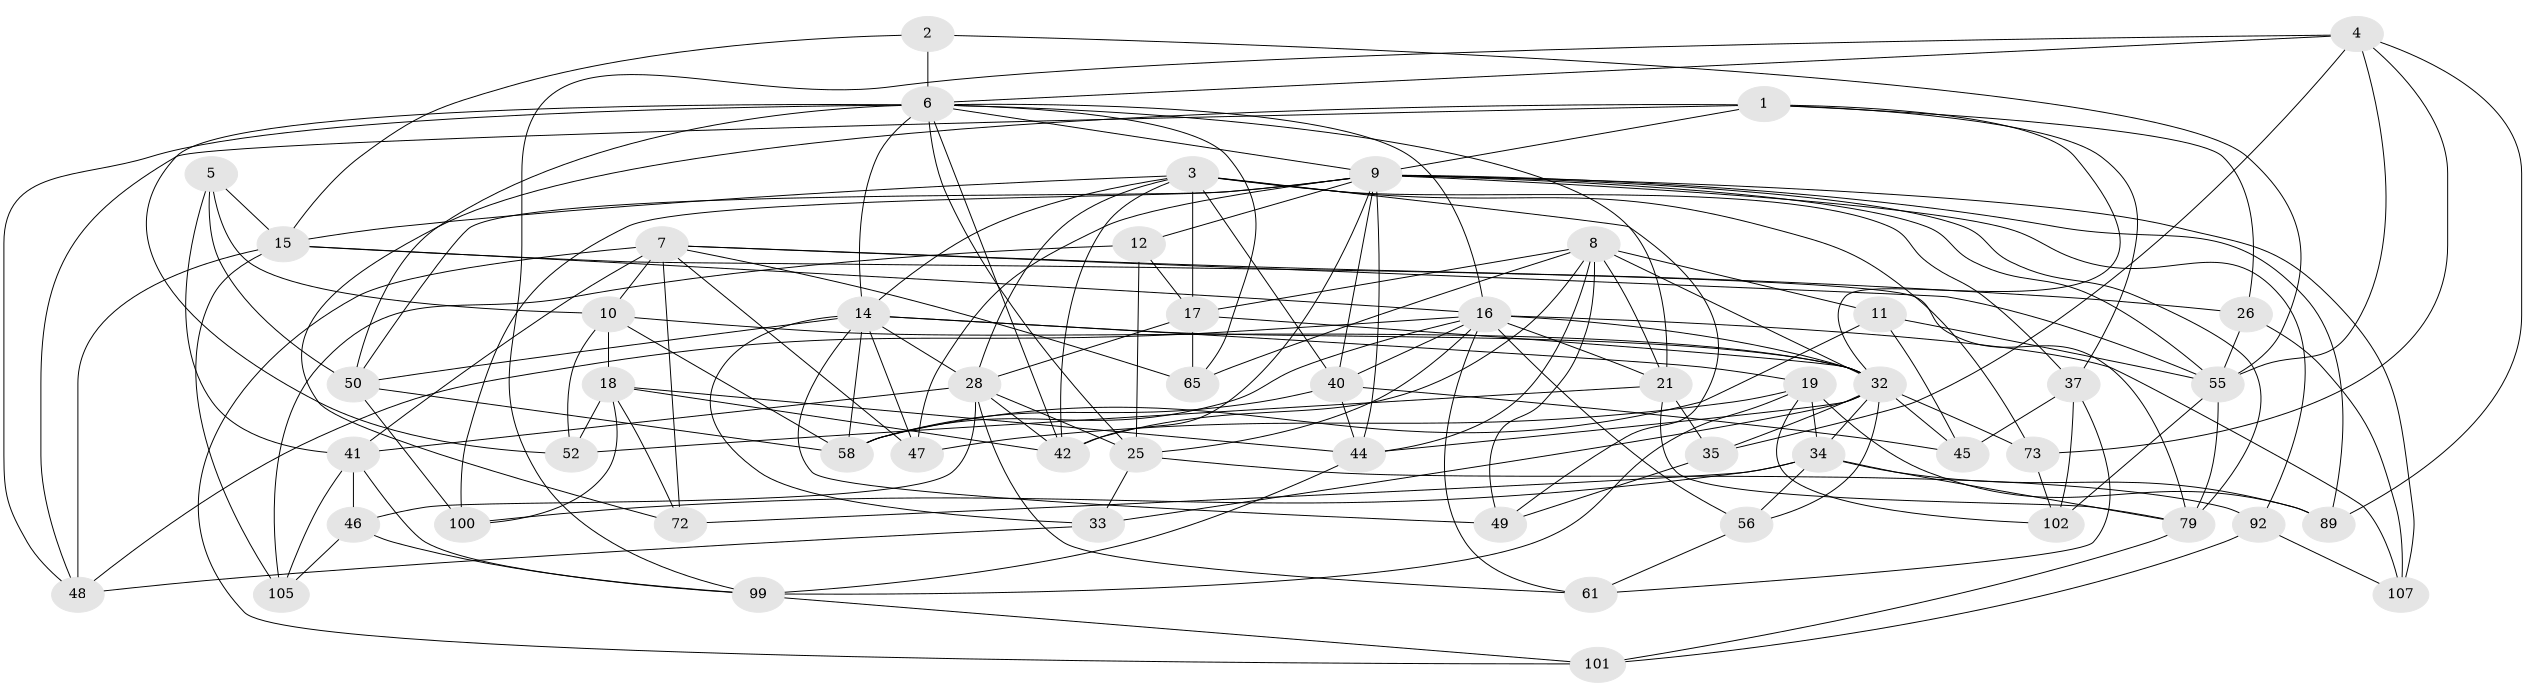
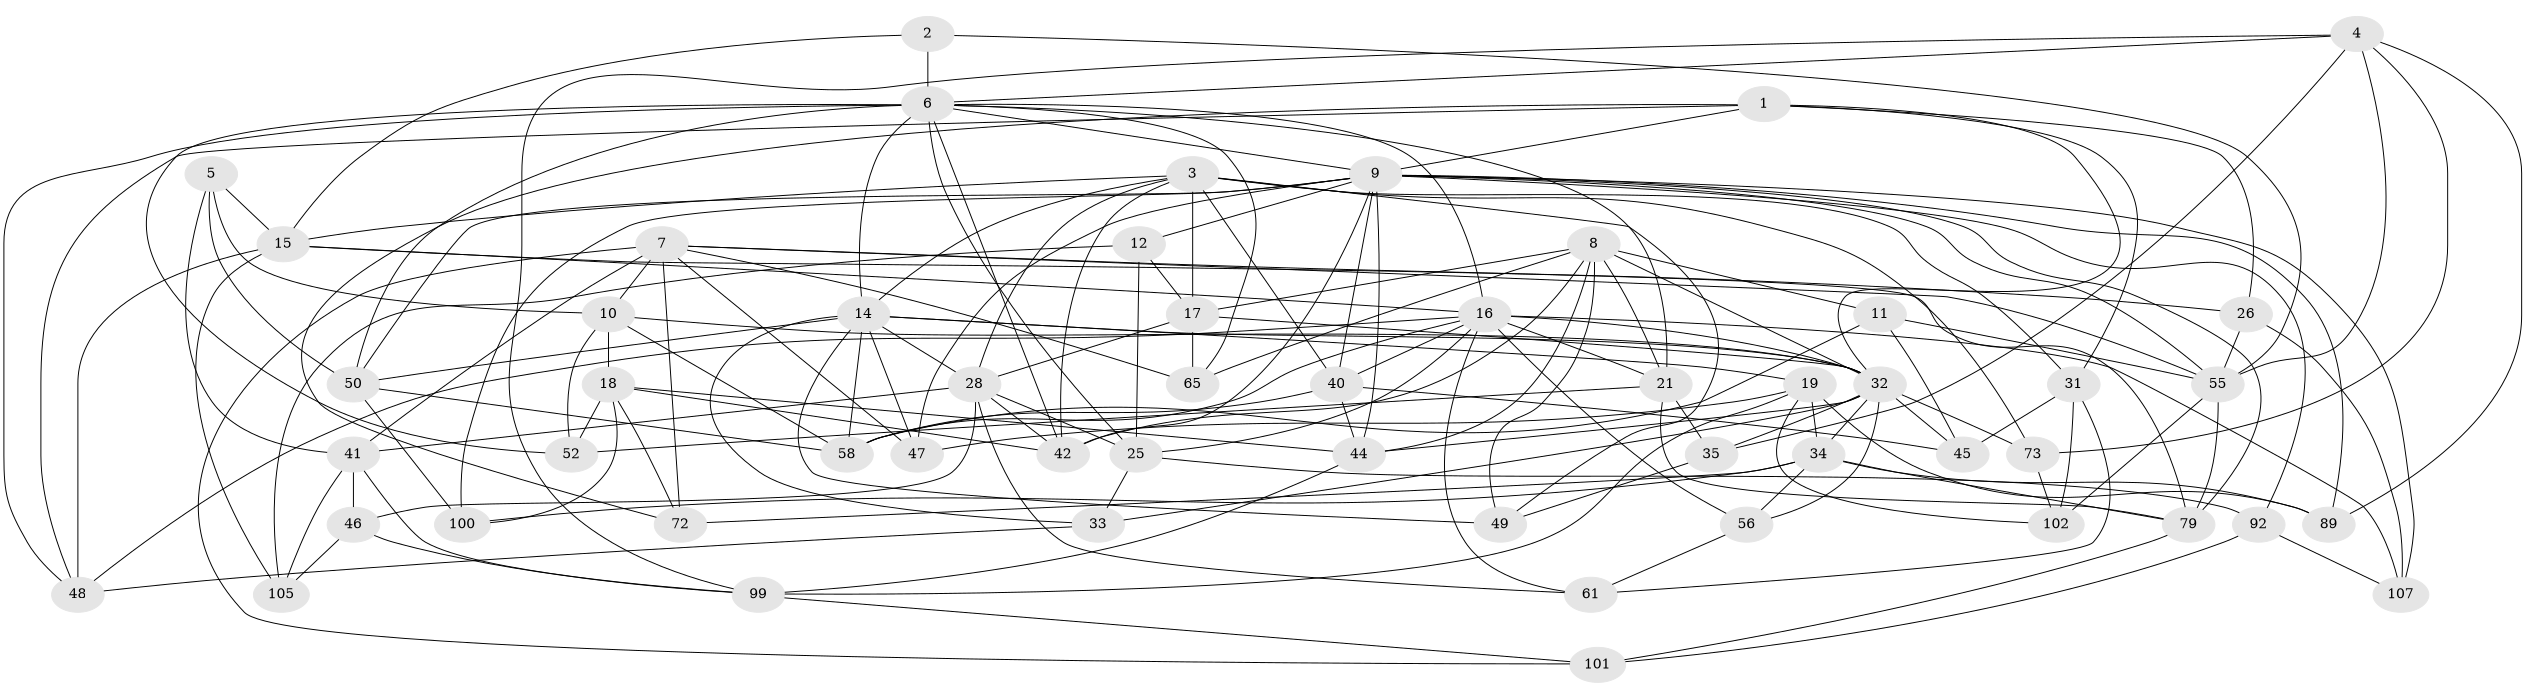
(2074, 384) -> (2074, 384)
